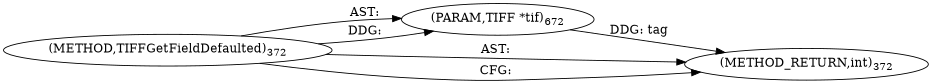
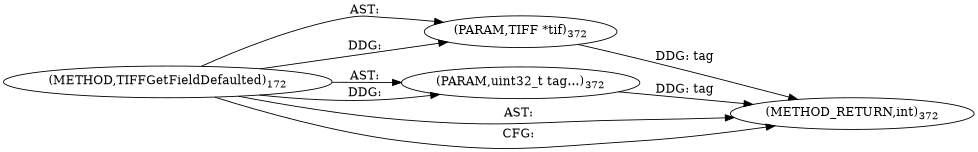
(555, 18) -> (577, 30)
(277, 49) -> (277, 81)
none -> (521, 83)
